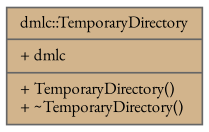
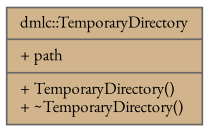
(43, 55) -> (42, 55)
